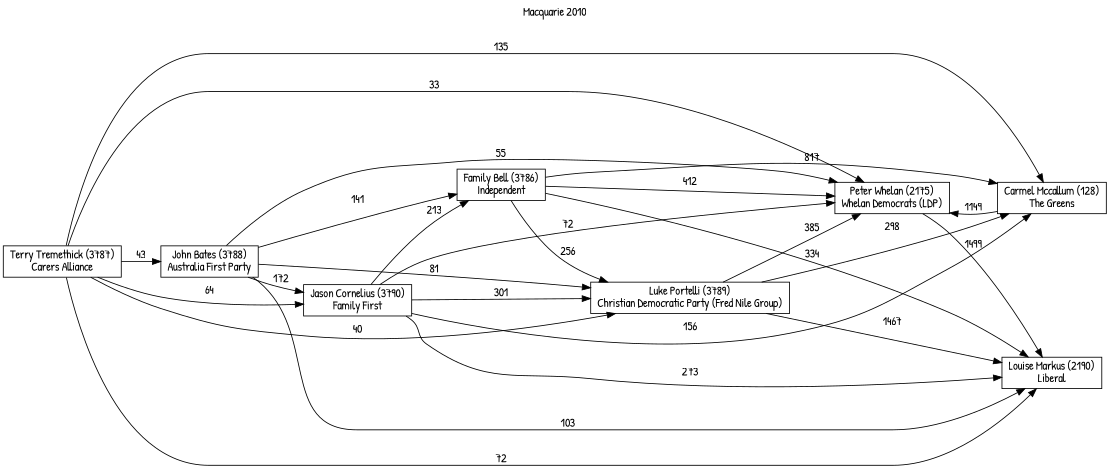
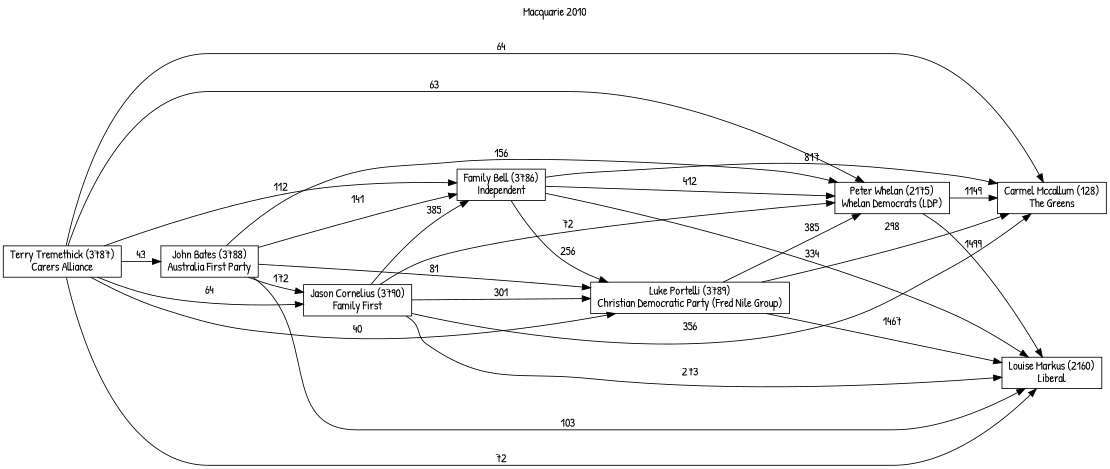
(501, 47) -> (501, 47)
(434, 85) -> (434, 85)
(501, 154) -> (501, 154)
none -> (273, 196)
(434, 211) -> (434, 211)
(978, 214) -> (969, 198)
(690, 327) -> (690, 327)
(1052, 373) -> (1052, 373)
